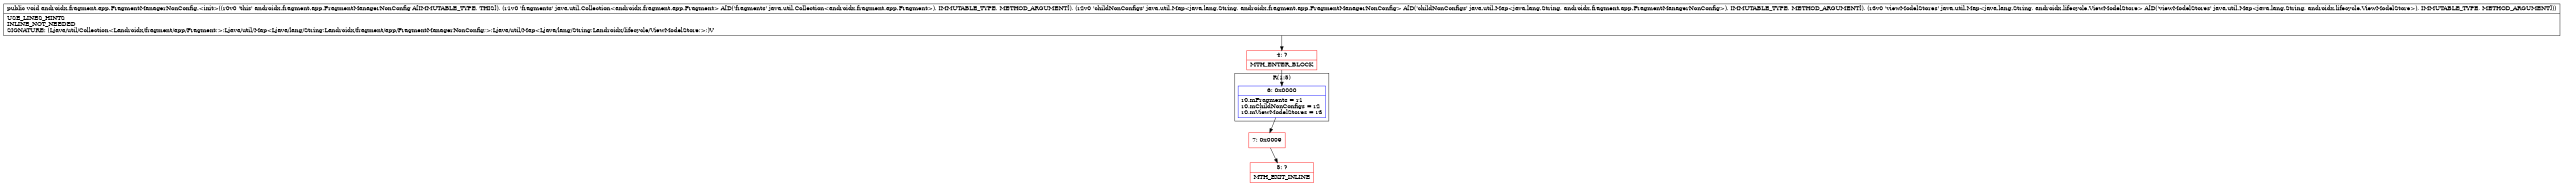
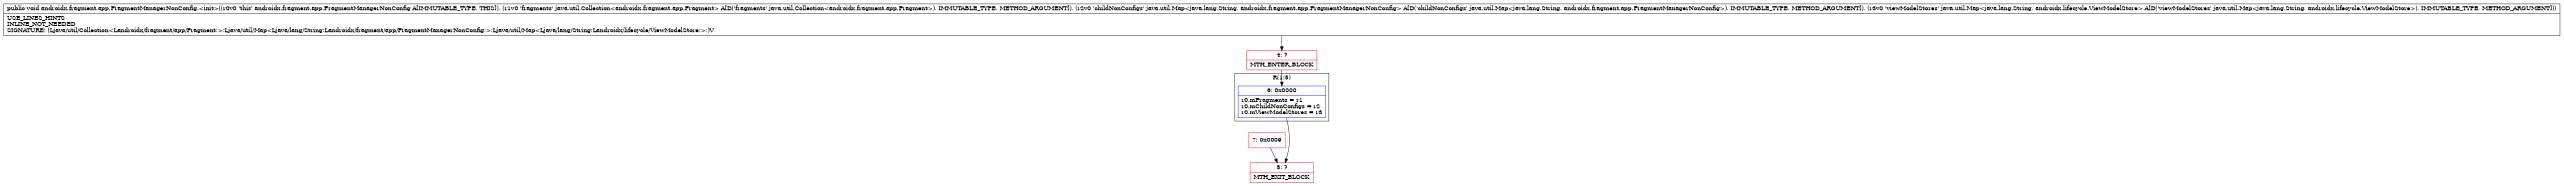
(1273, 124) -> (1289, 138)
(1282, 177) -> (1281, 177)
